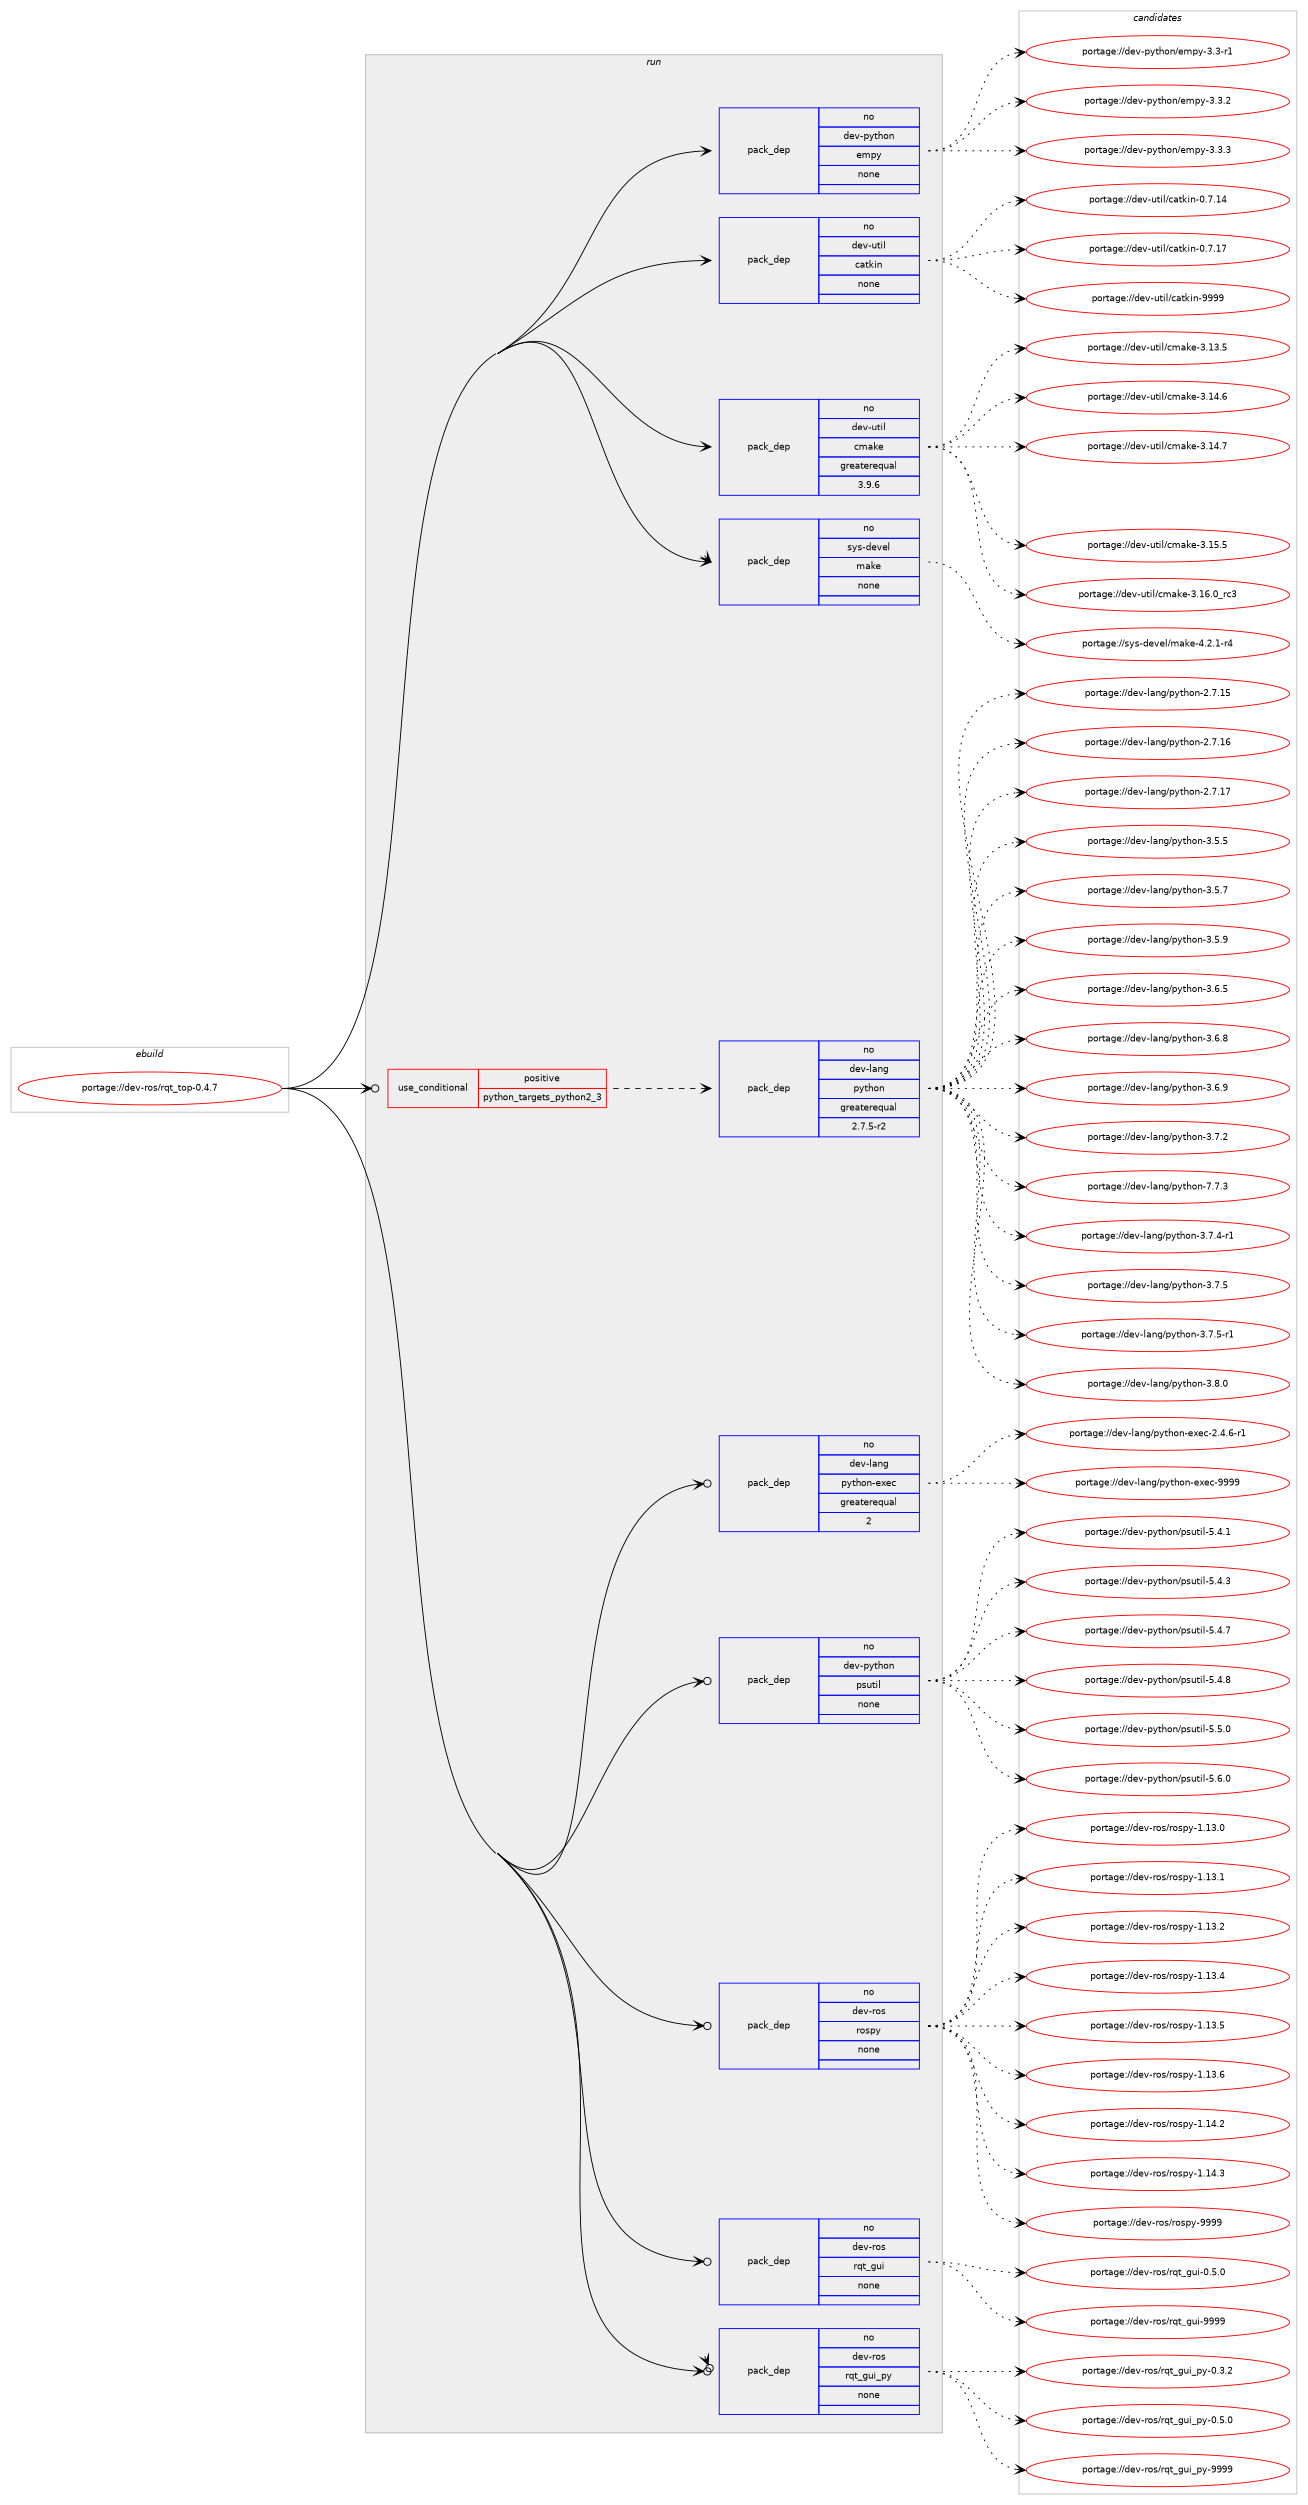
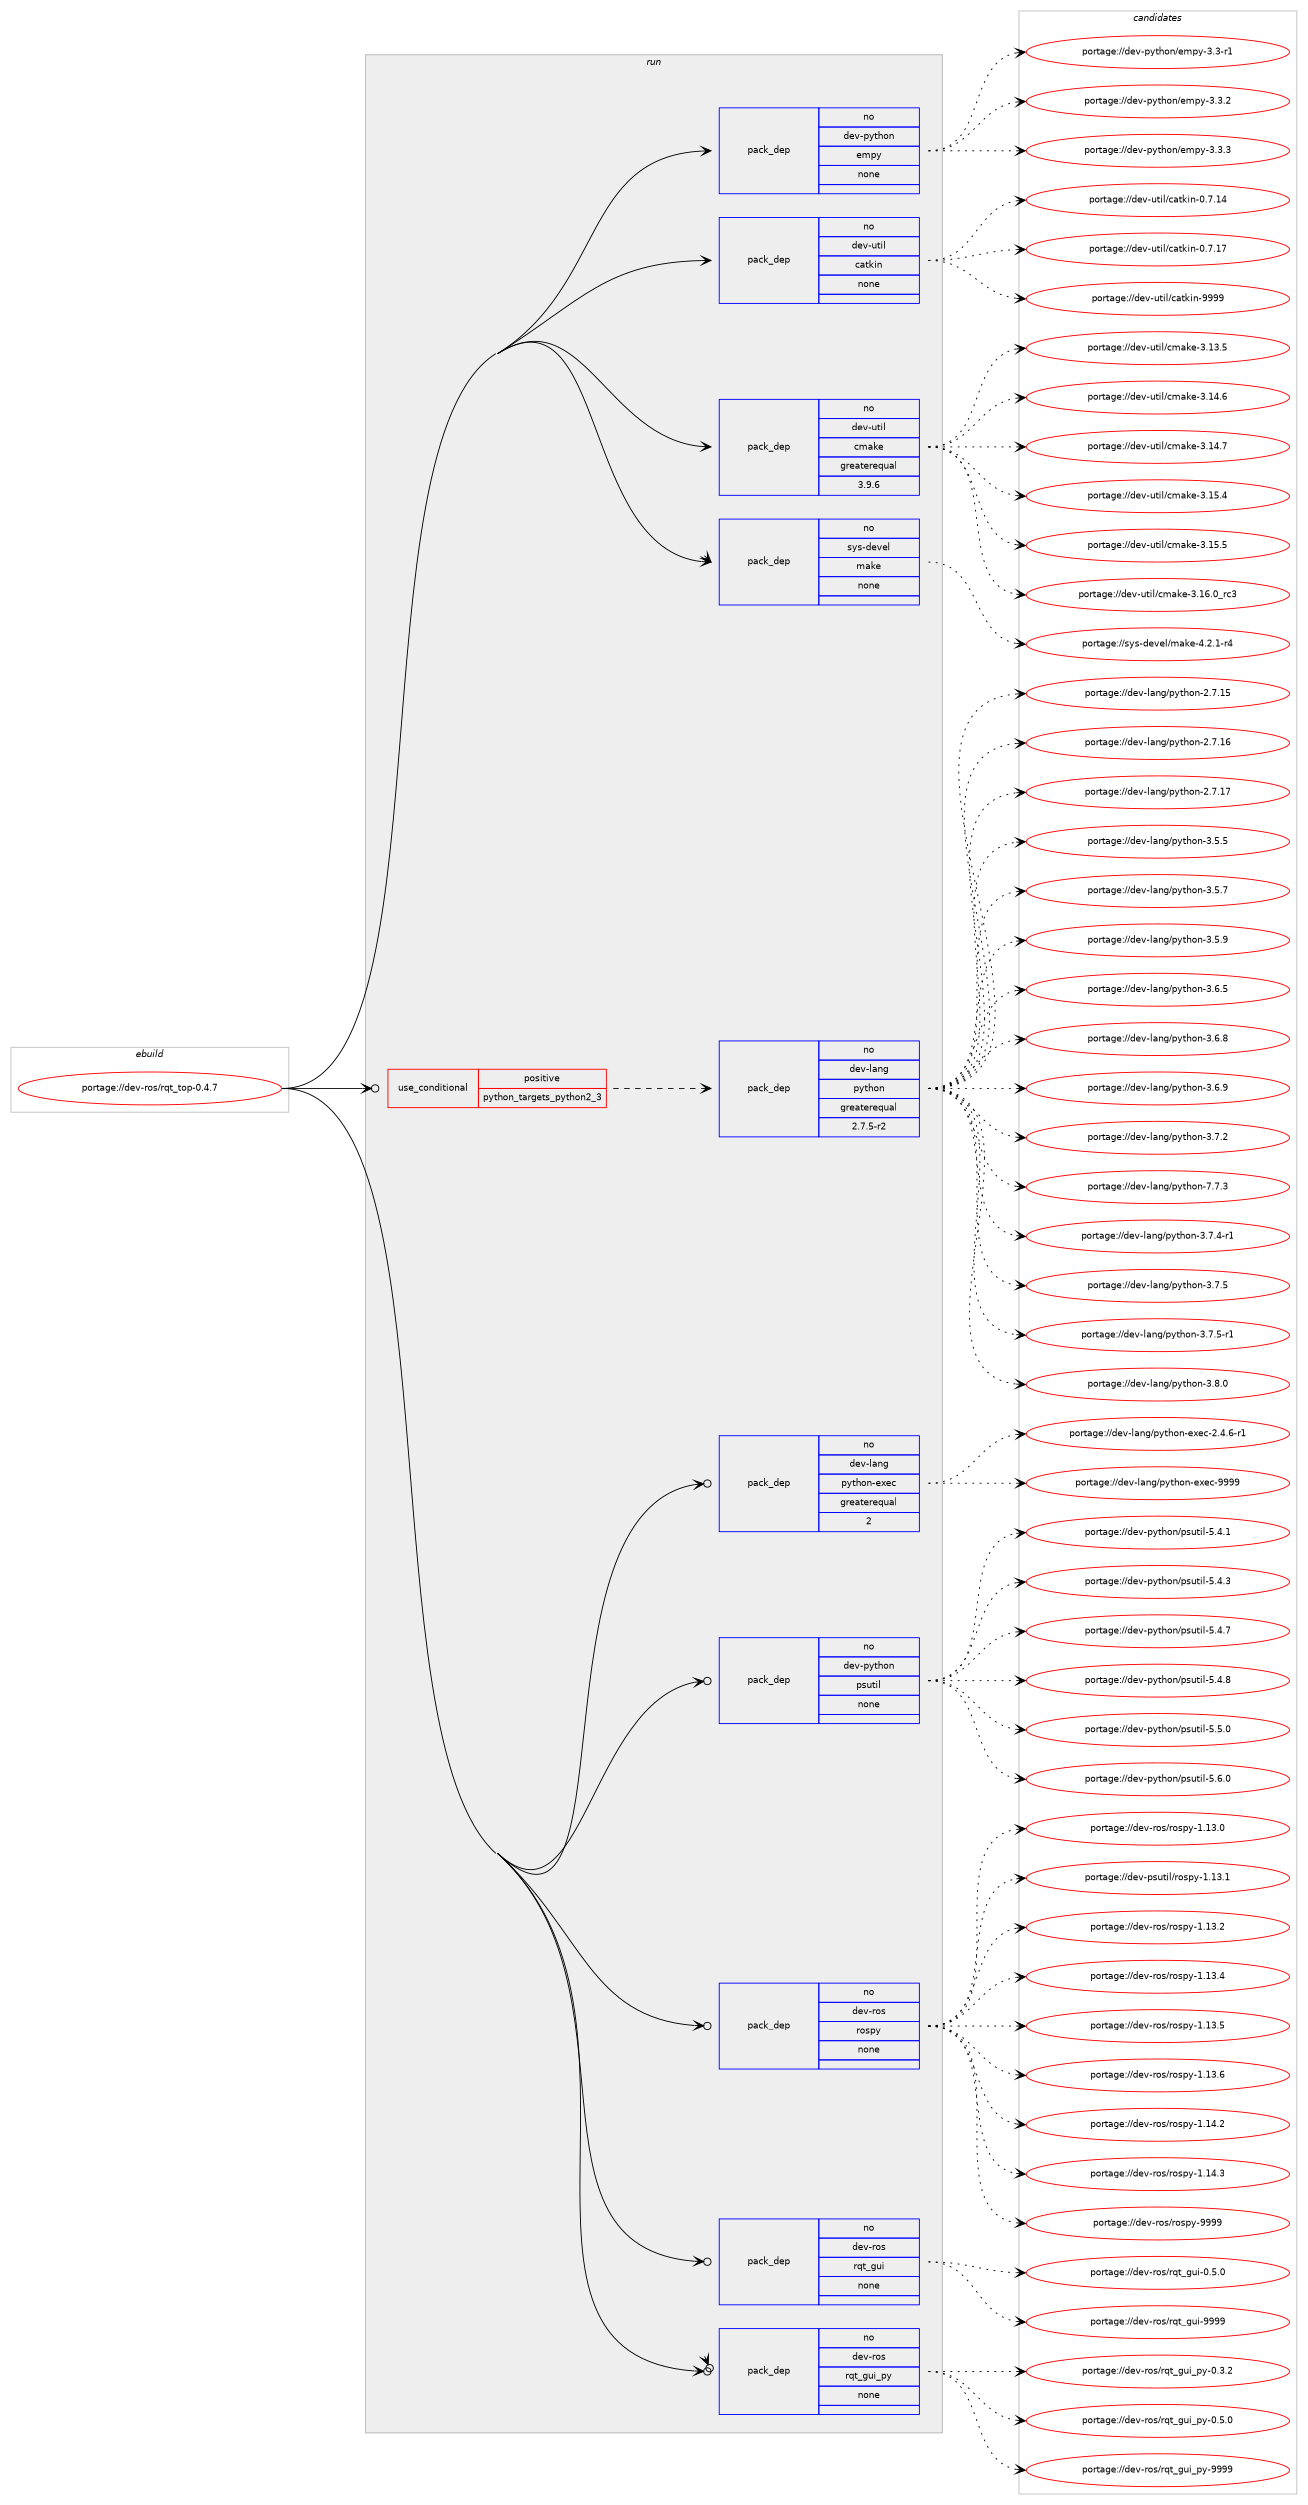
none -> (1158, 496)
(1158, 1878) -> (1158, 1878)
